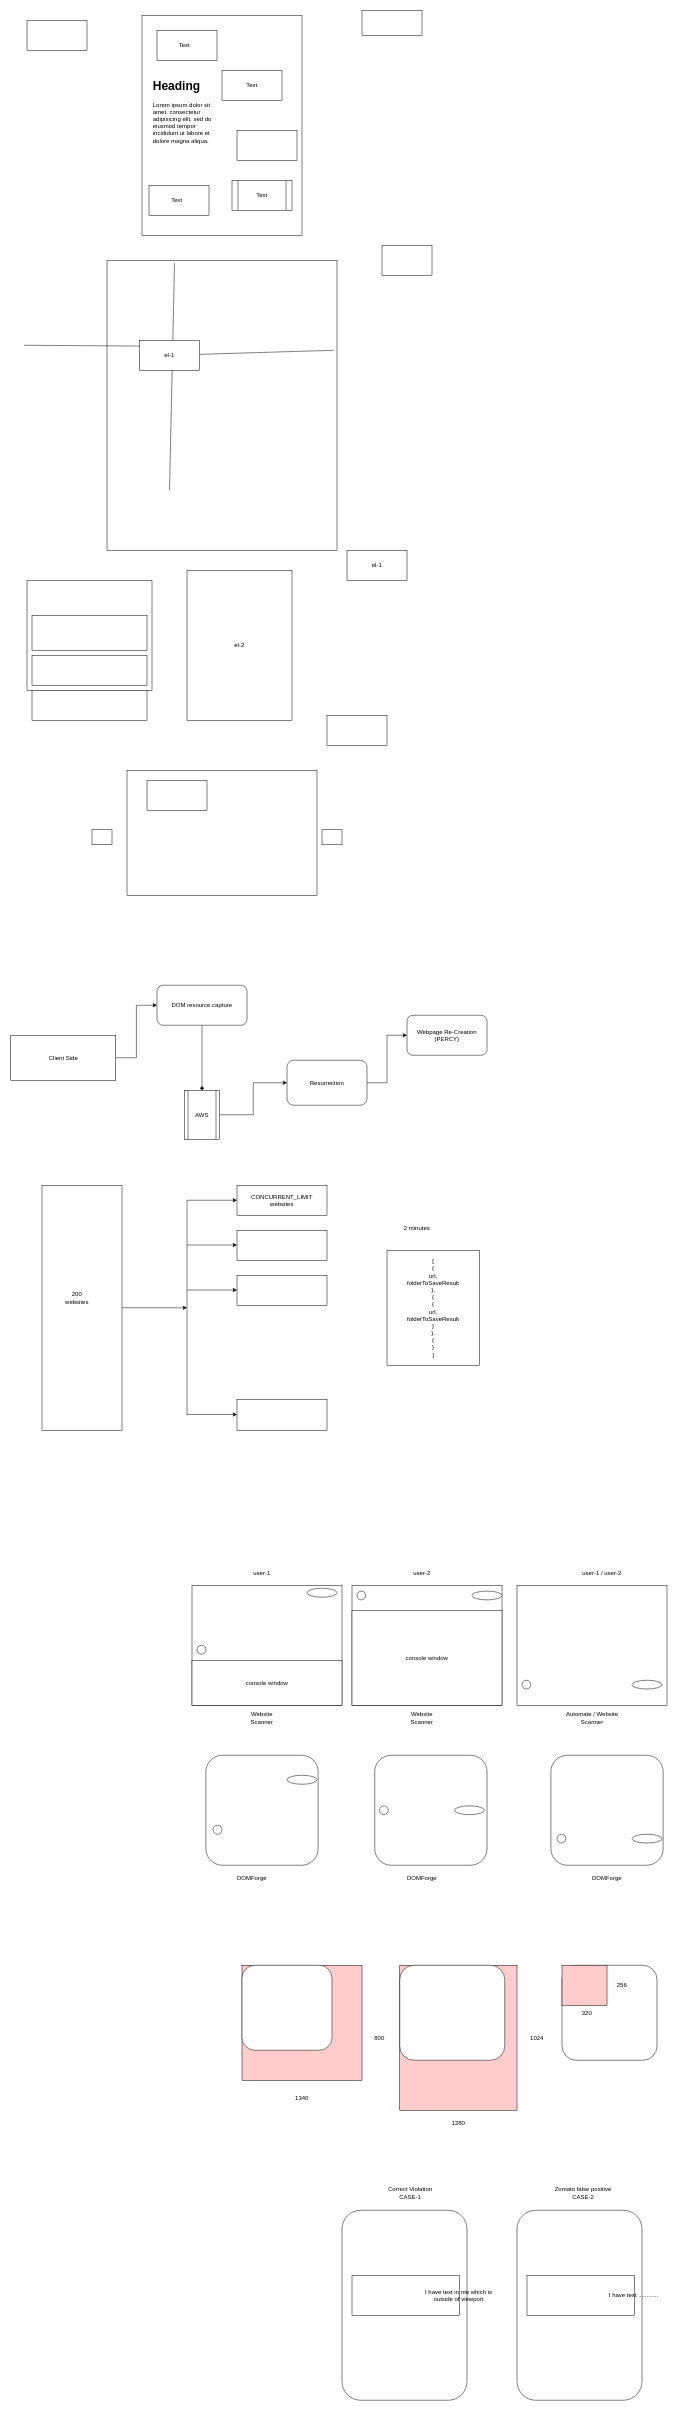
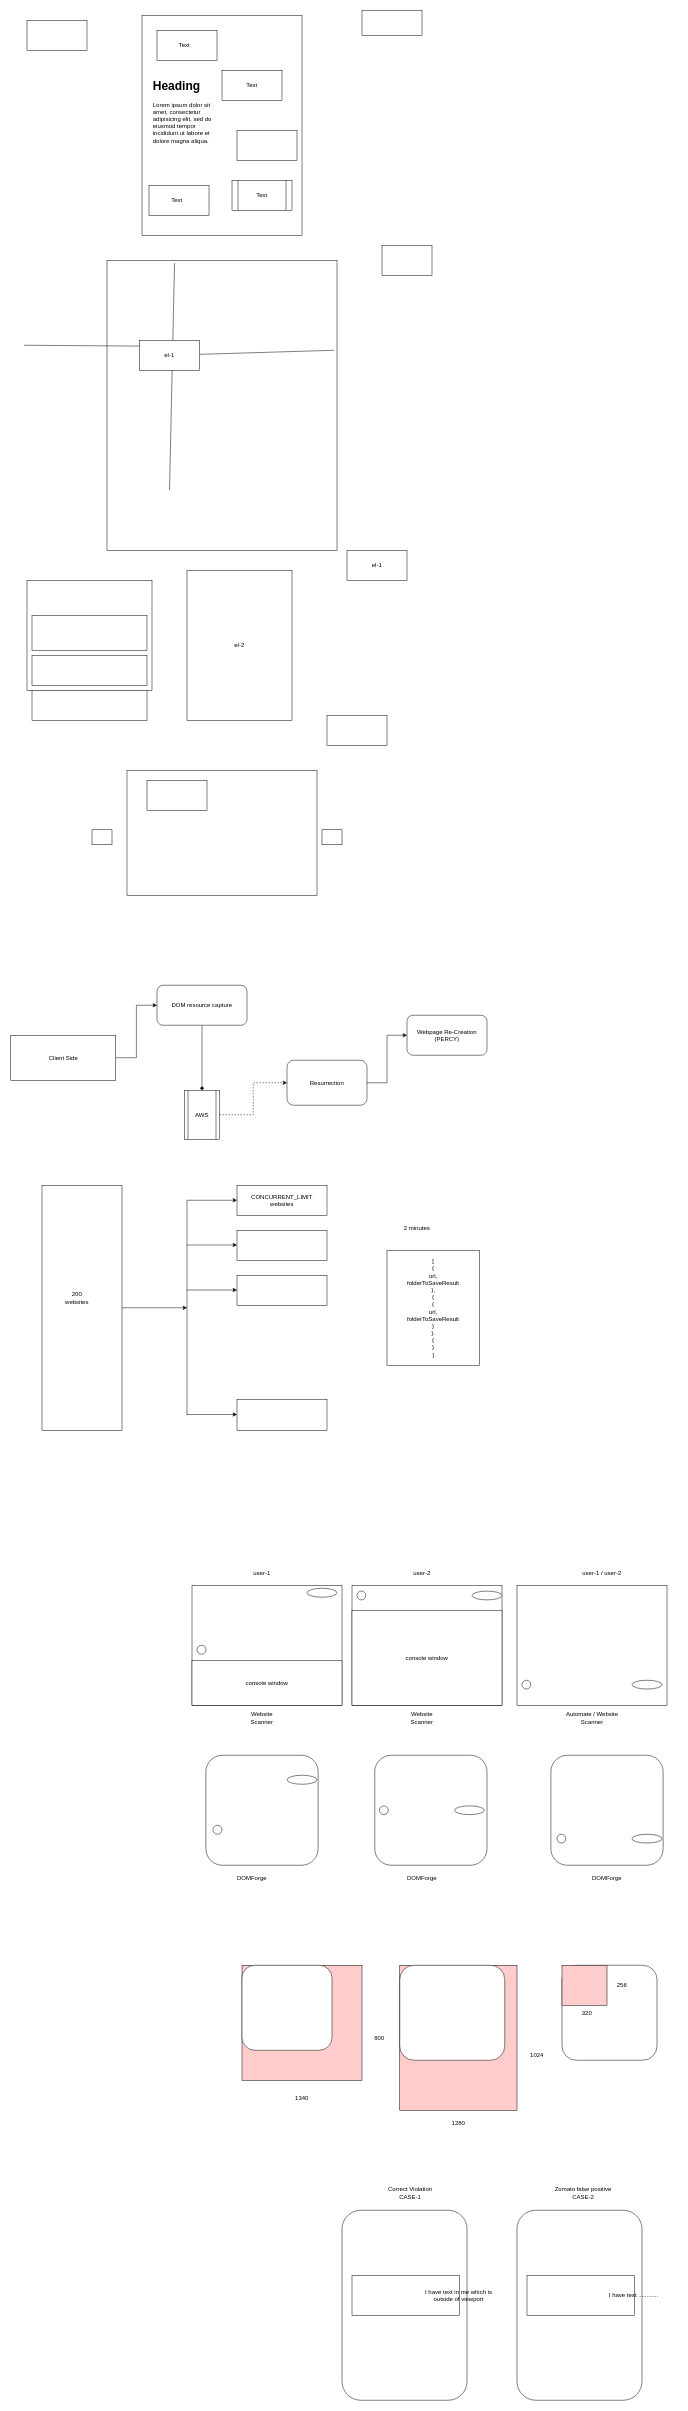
(253, 1101) -> (253, 1101)
(537, 2038) -> (537, 2055)
